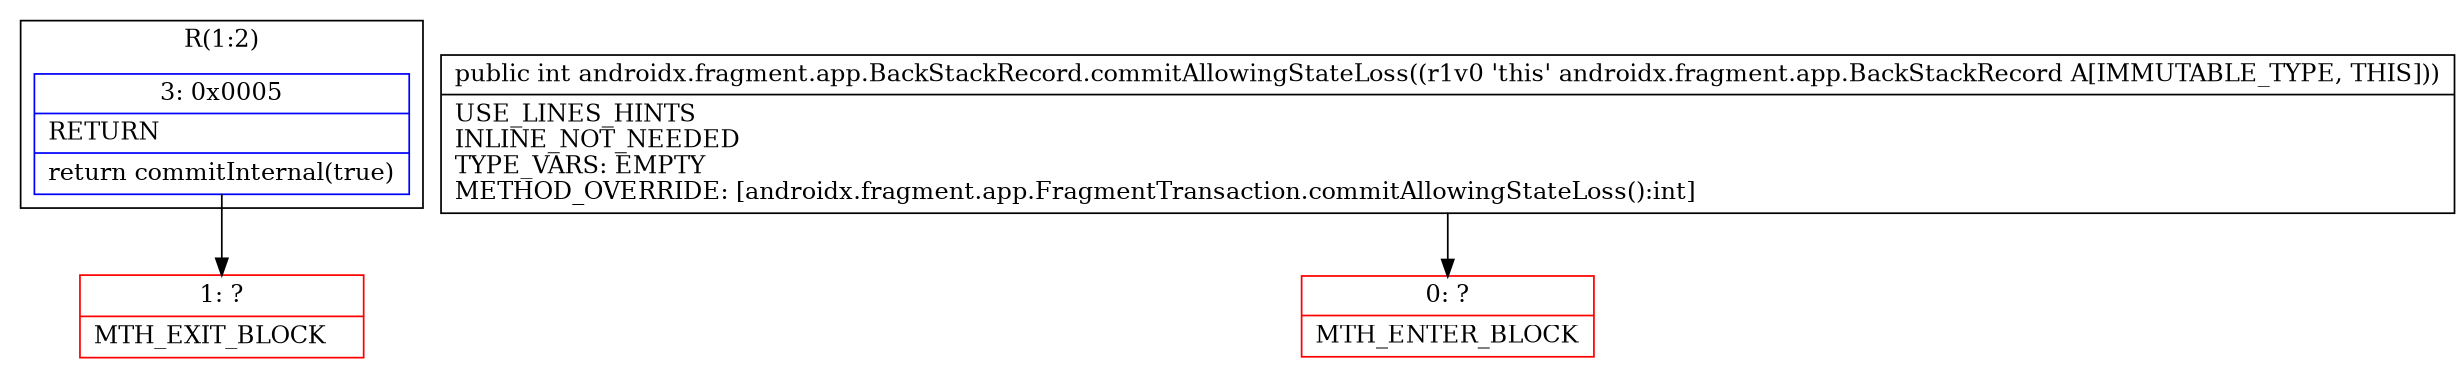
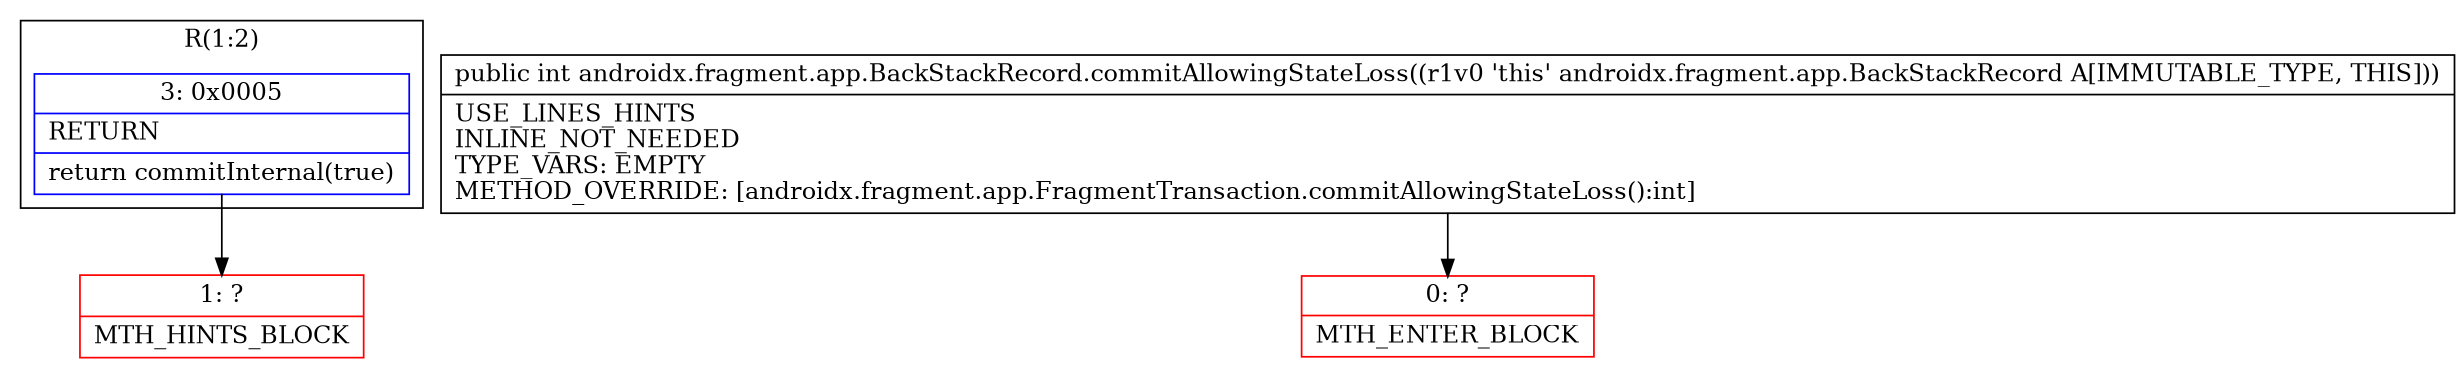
(211, 336) -> (222, 336)
